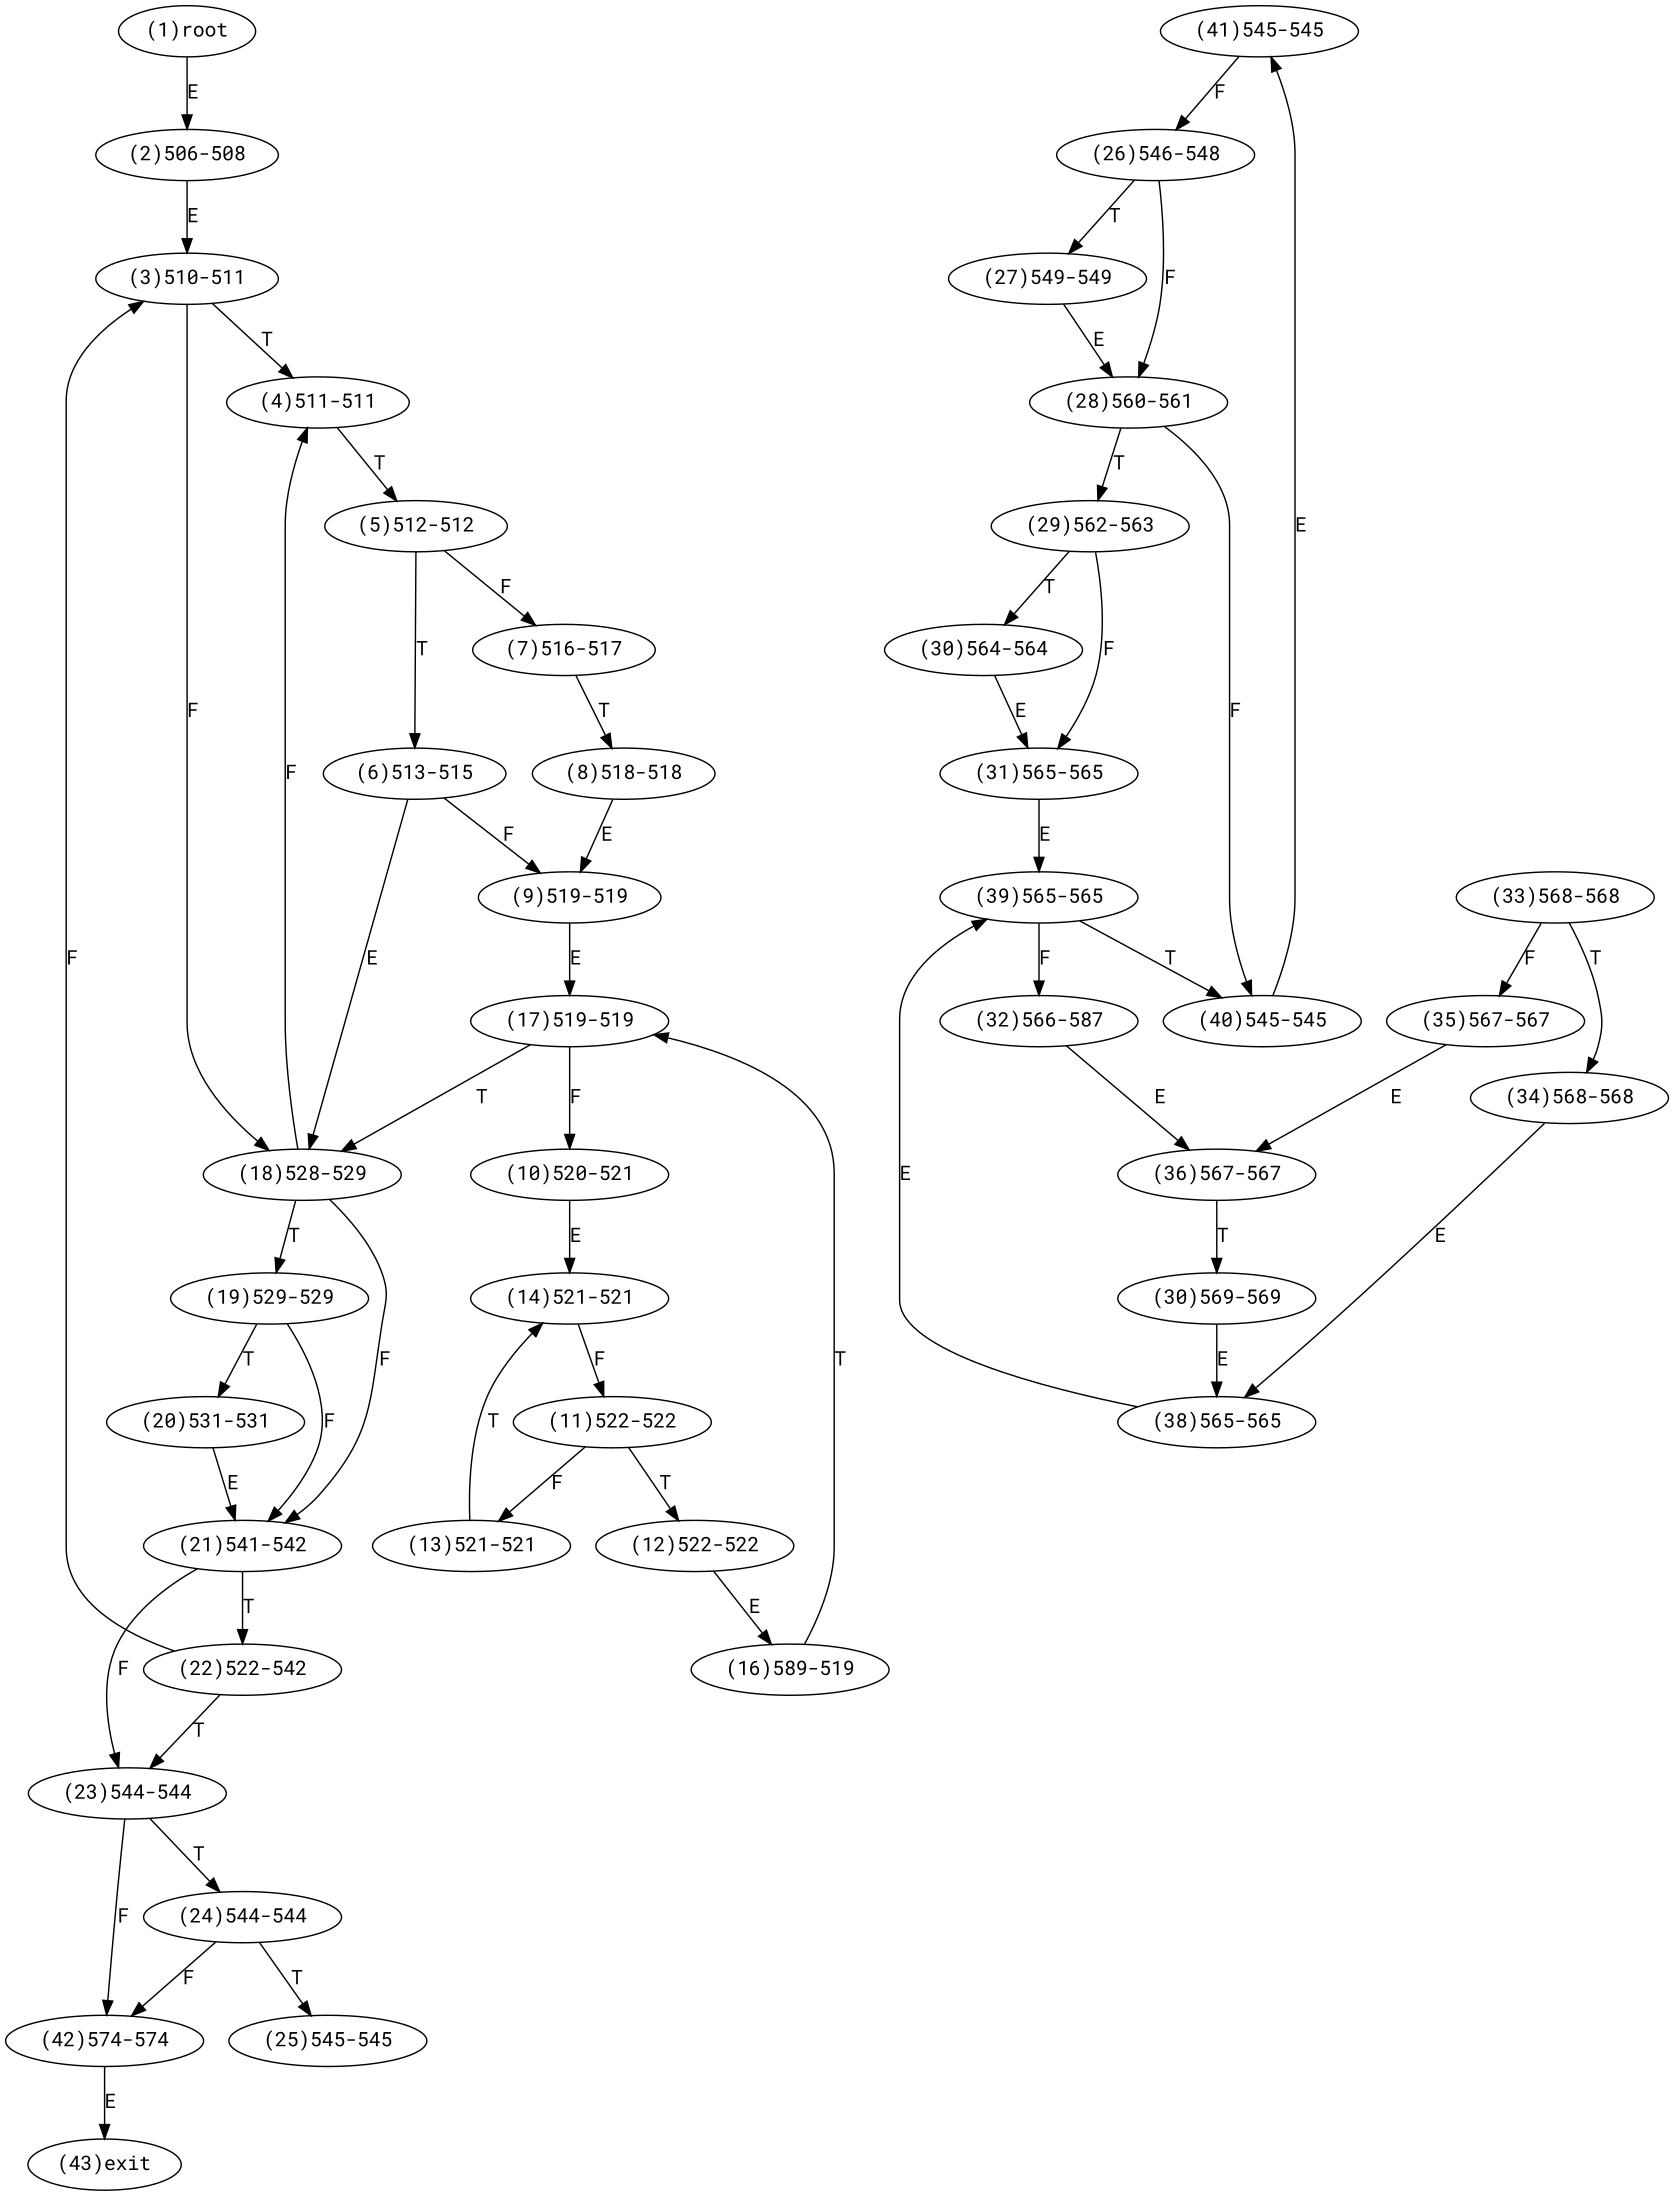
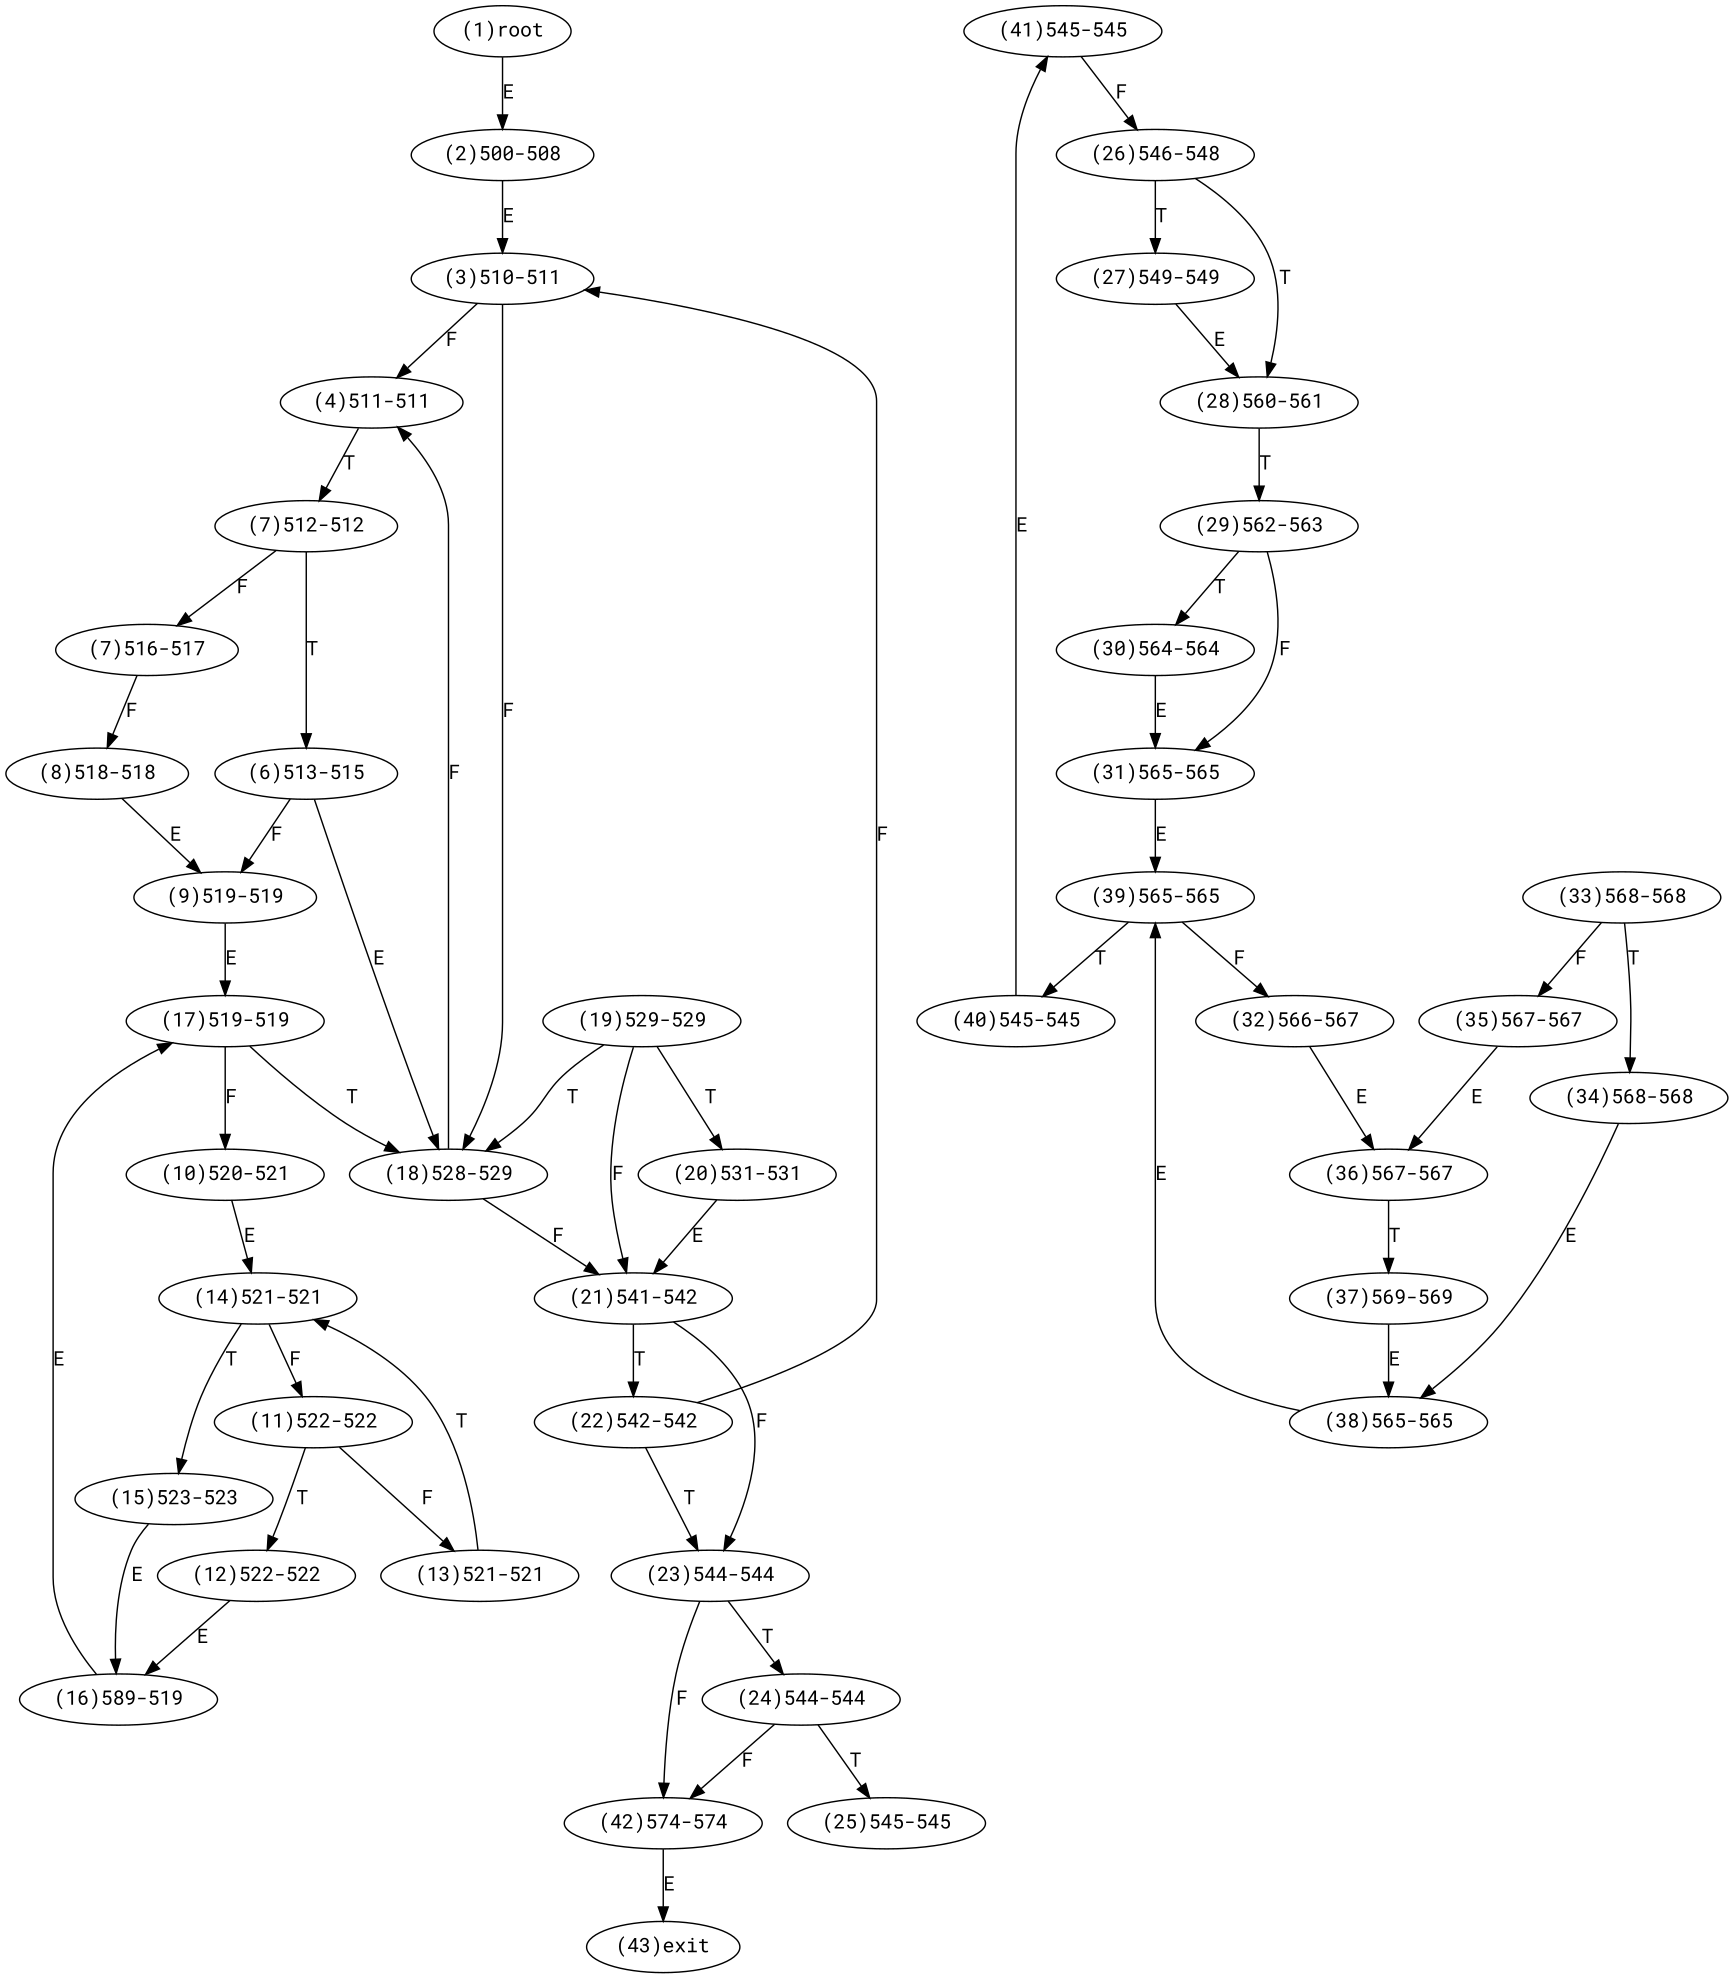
(187, 155) -> (503, 155)
(1171, 279) -> (1285, 279)
(267, 341) -> (452, 341)
(416, 526) -> (306, 526)
(1230, 693) -> none
(605, 712) -> (132, 712)
(1039, 1021) -> (1295, 1021)
(288, 1230) -> (549, 1092)
(1217, 1298) -> (1389, 1298)
(841, 1360) -> (60, 1360)
none -> (174, 1499)
(243, 1670) -> (633, 1422)
